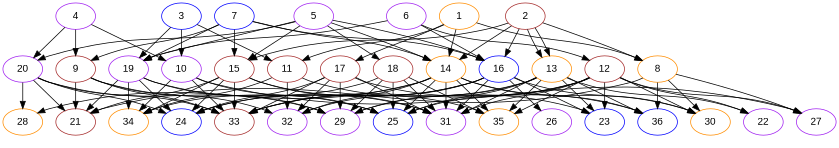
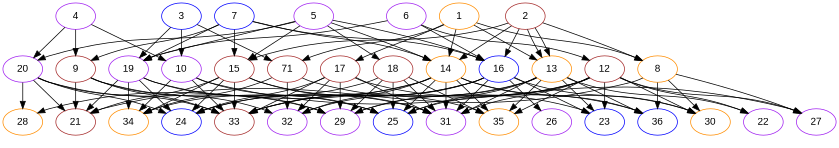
none -> (490, 34)
(287, 69) -> (287, 69)
